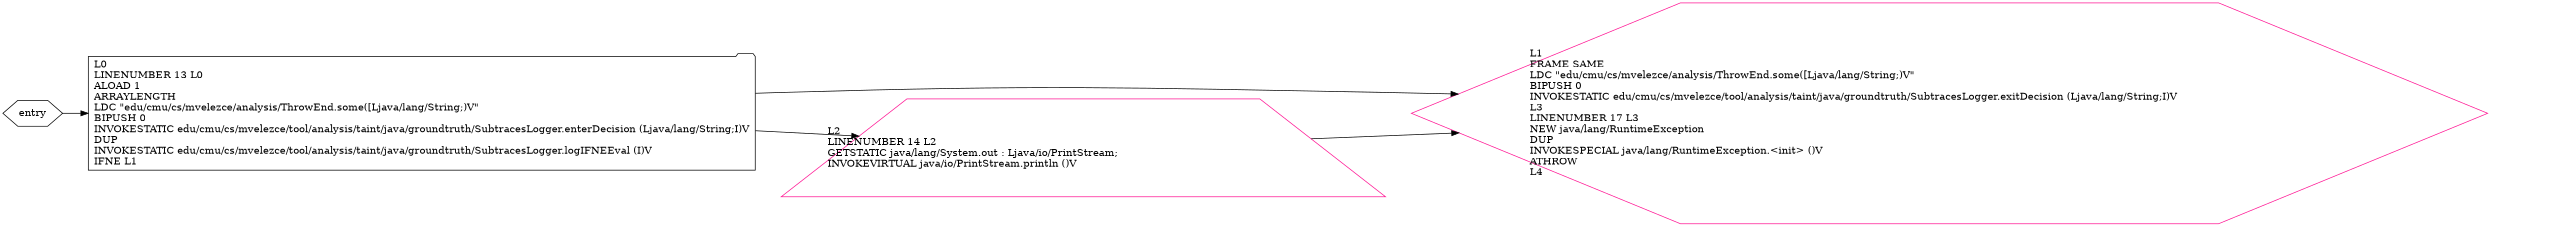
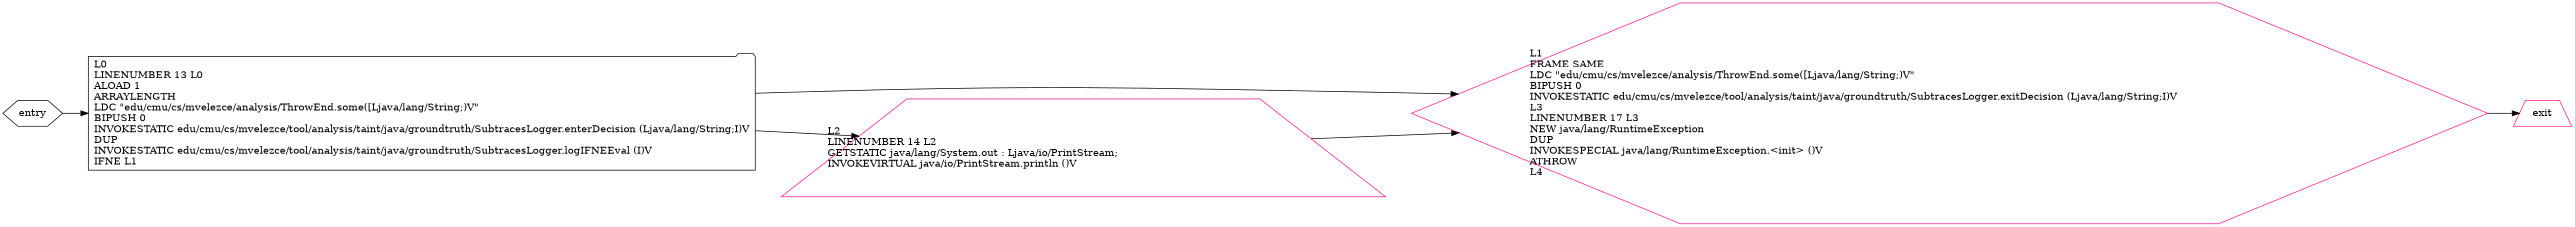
none -> (2543, 113)
